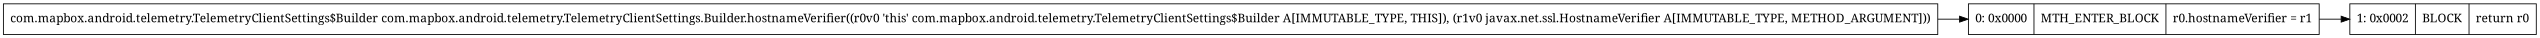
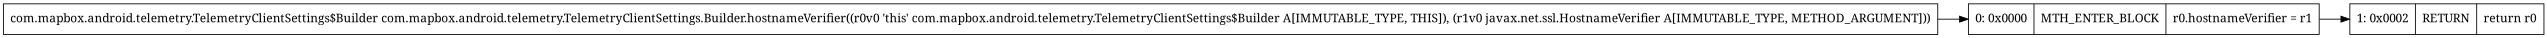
(2442, 19) -> (2446, 19)
